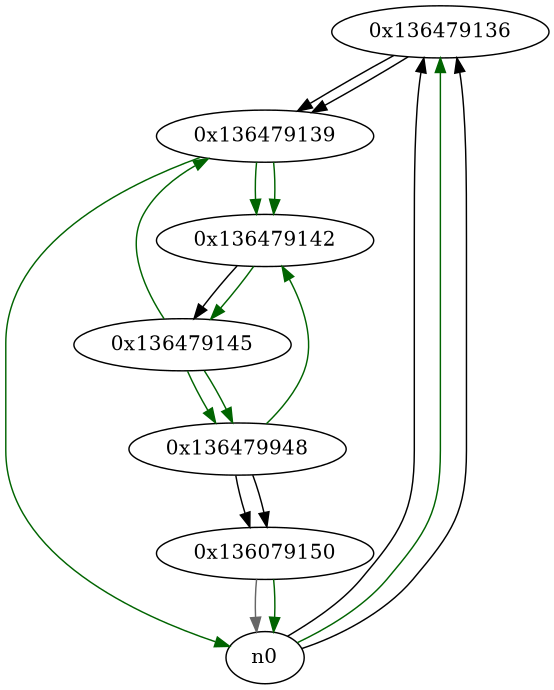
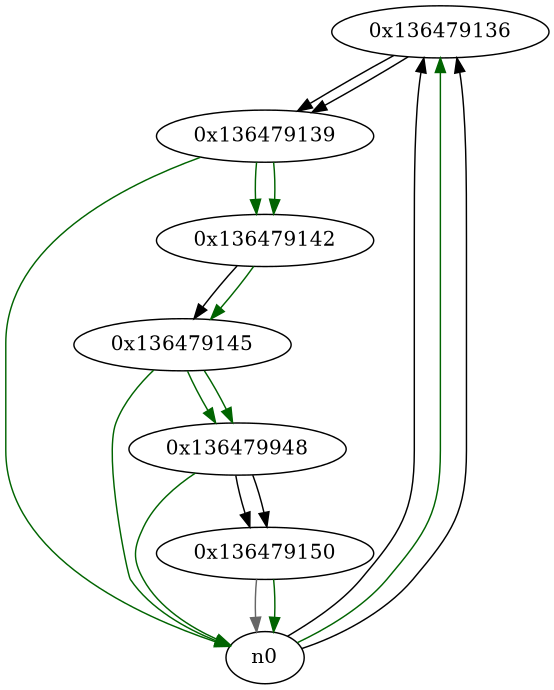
(137, 233) -> (119, 522)
(308, 356) -> (137, 563)
(265, 553) -> (265, 553)
